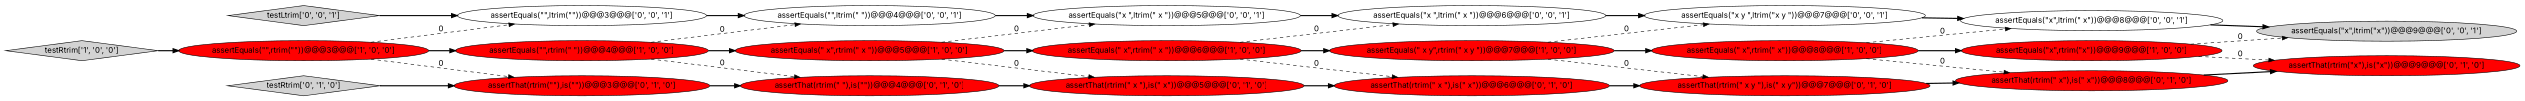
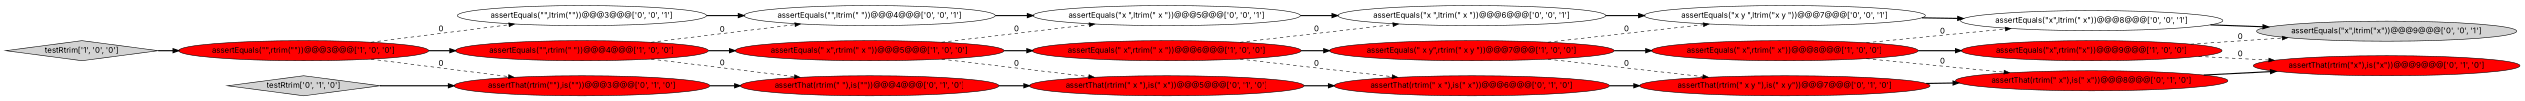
(304, 16) -> none
